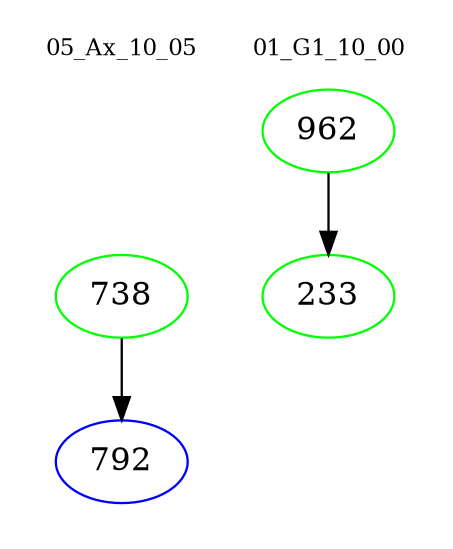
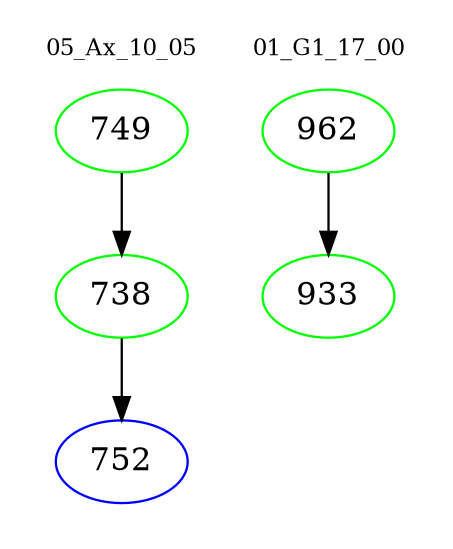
(330, 49) -> (330, 49)
none -> (122, 131)
(329, 296) -> (329, 296)
(122, 462) -> (122, 462)
